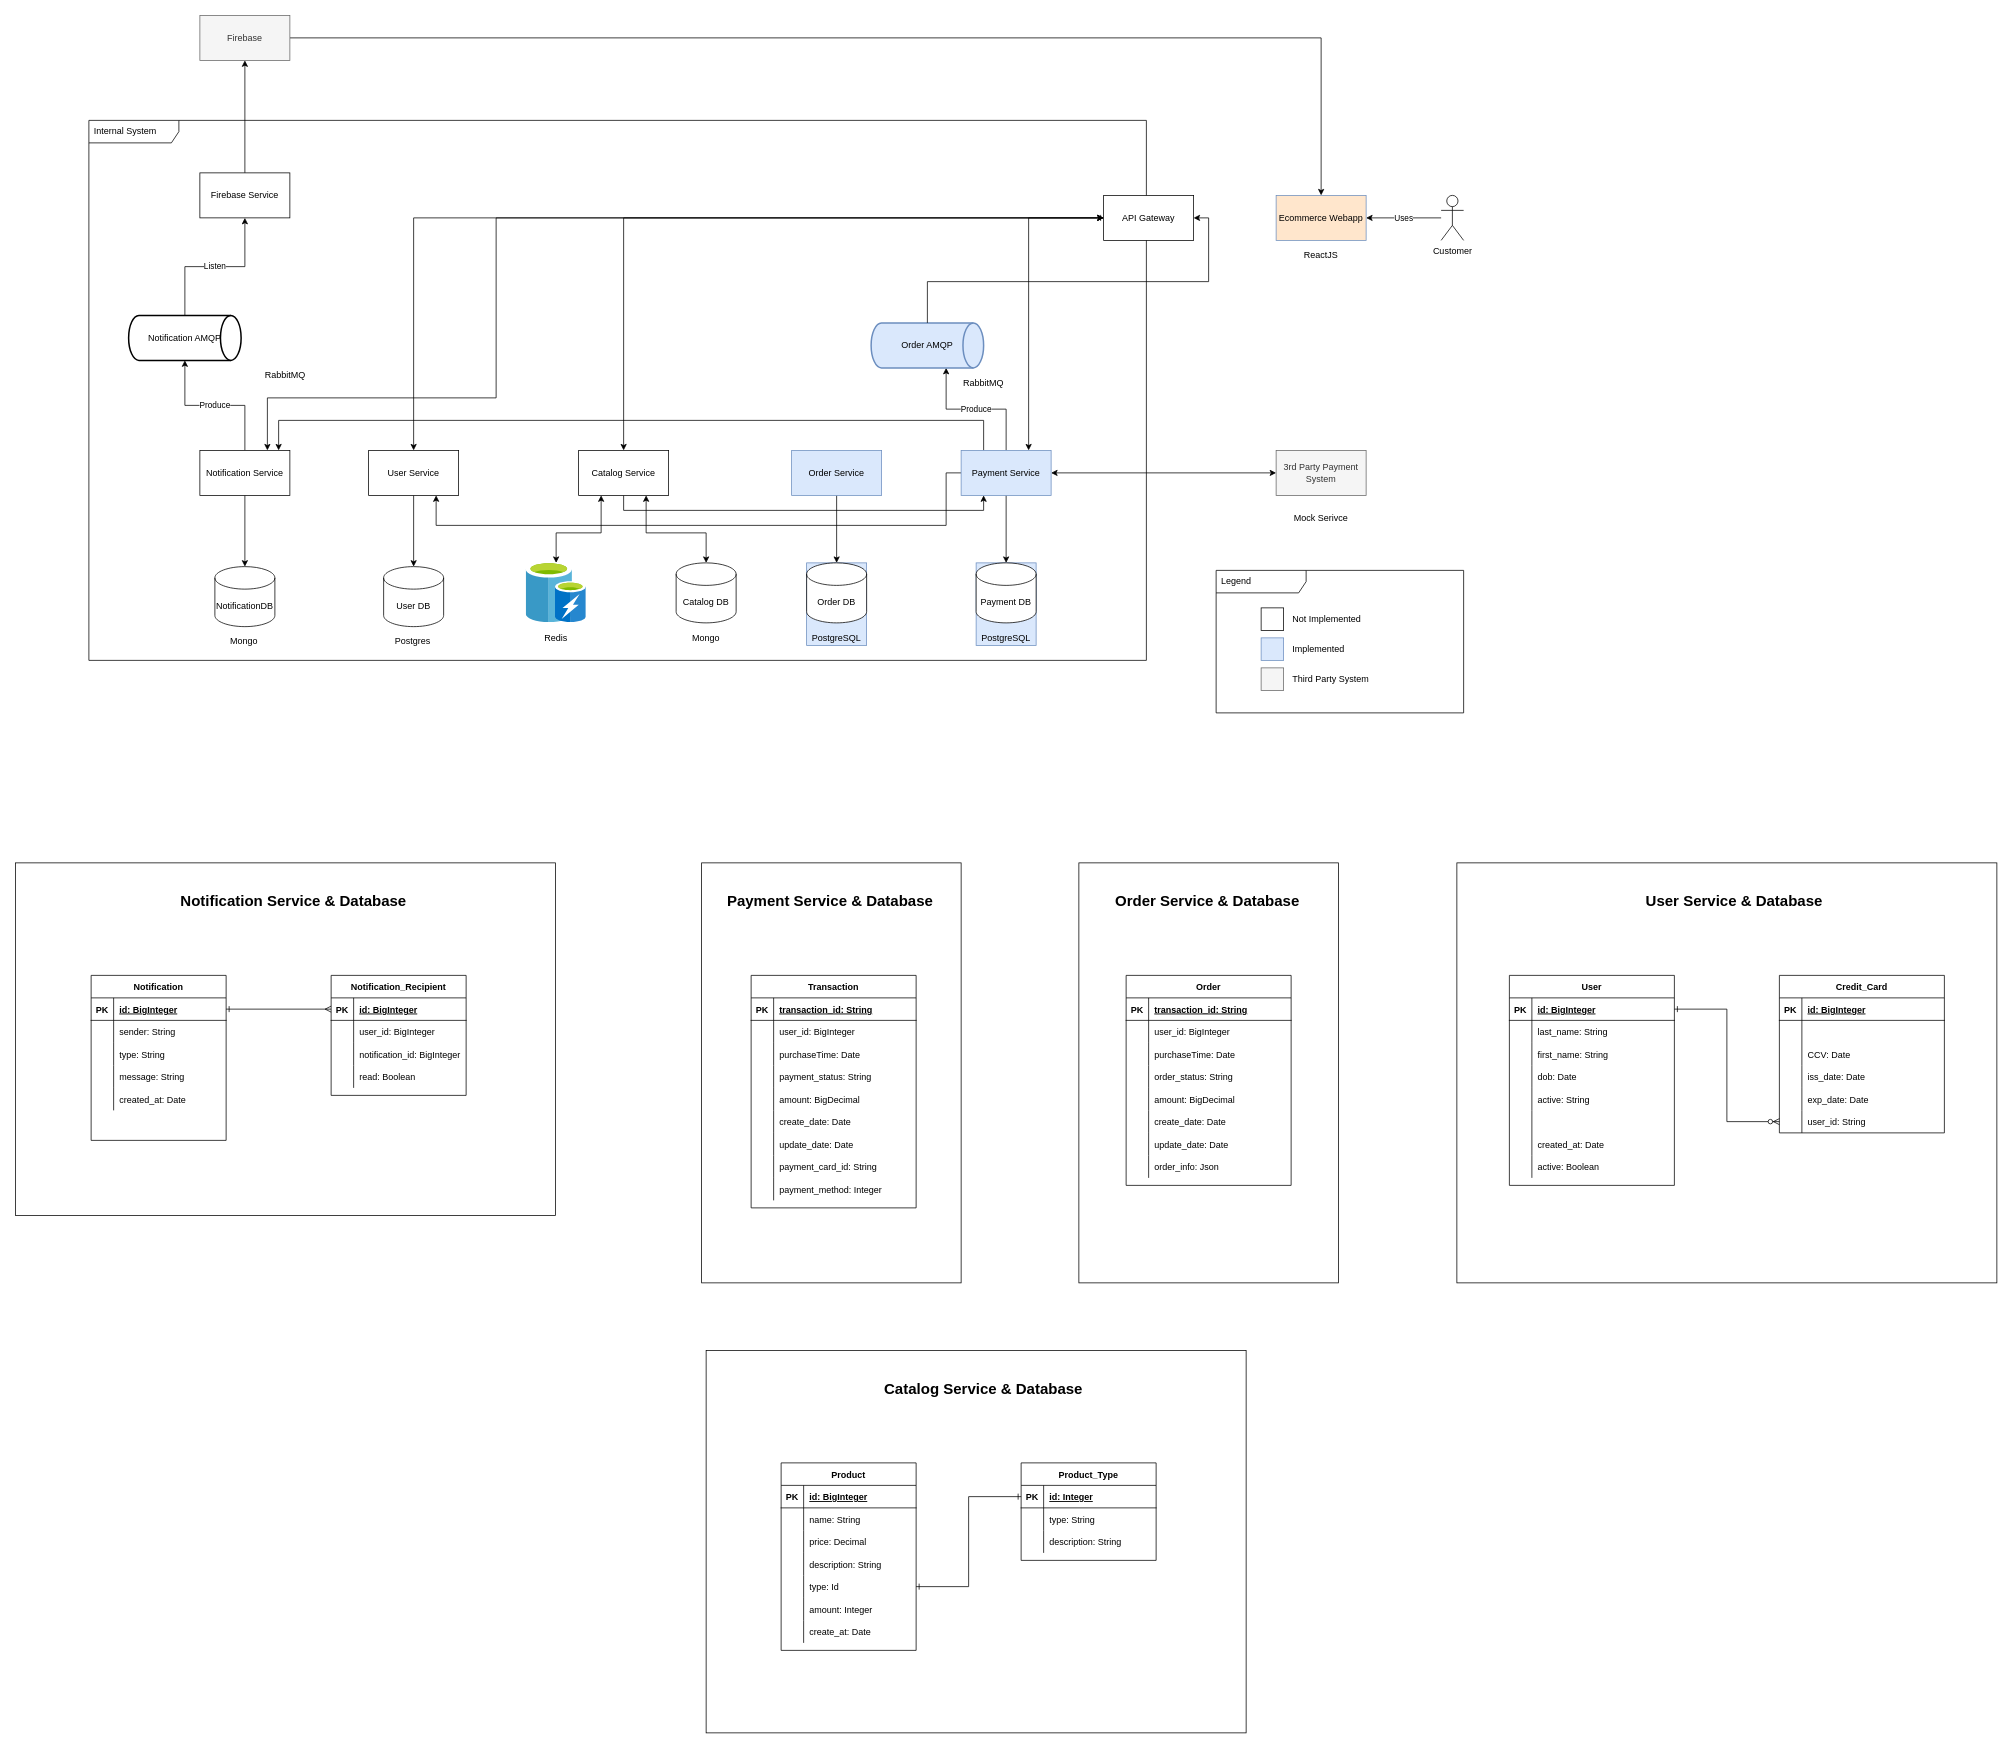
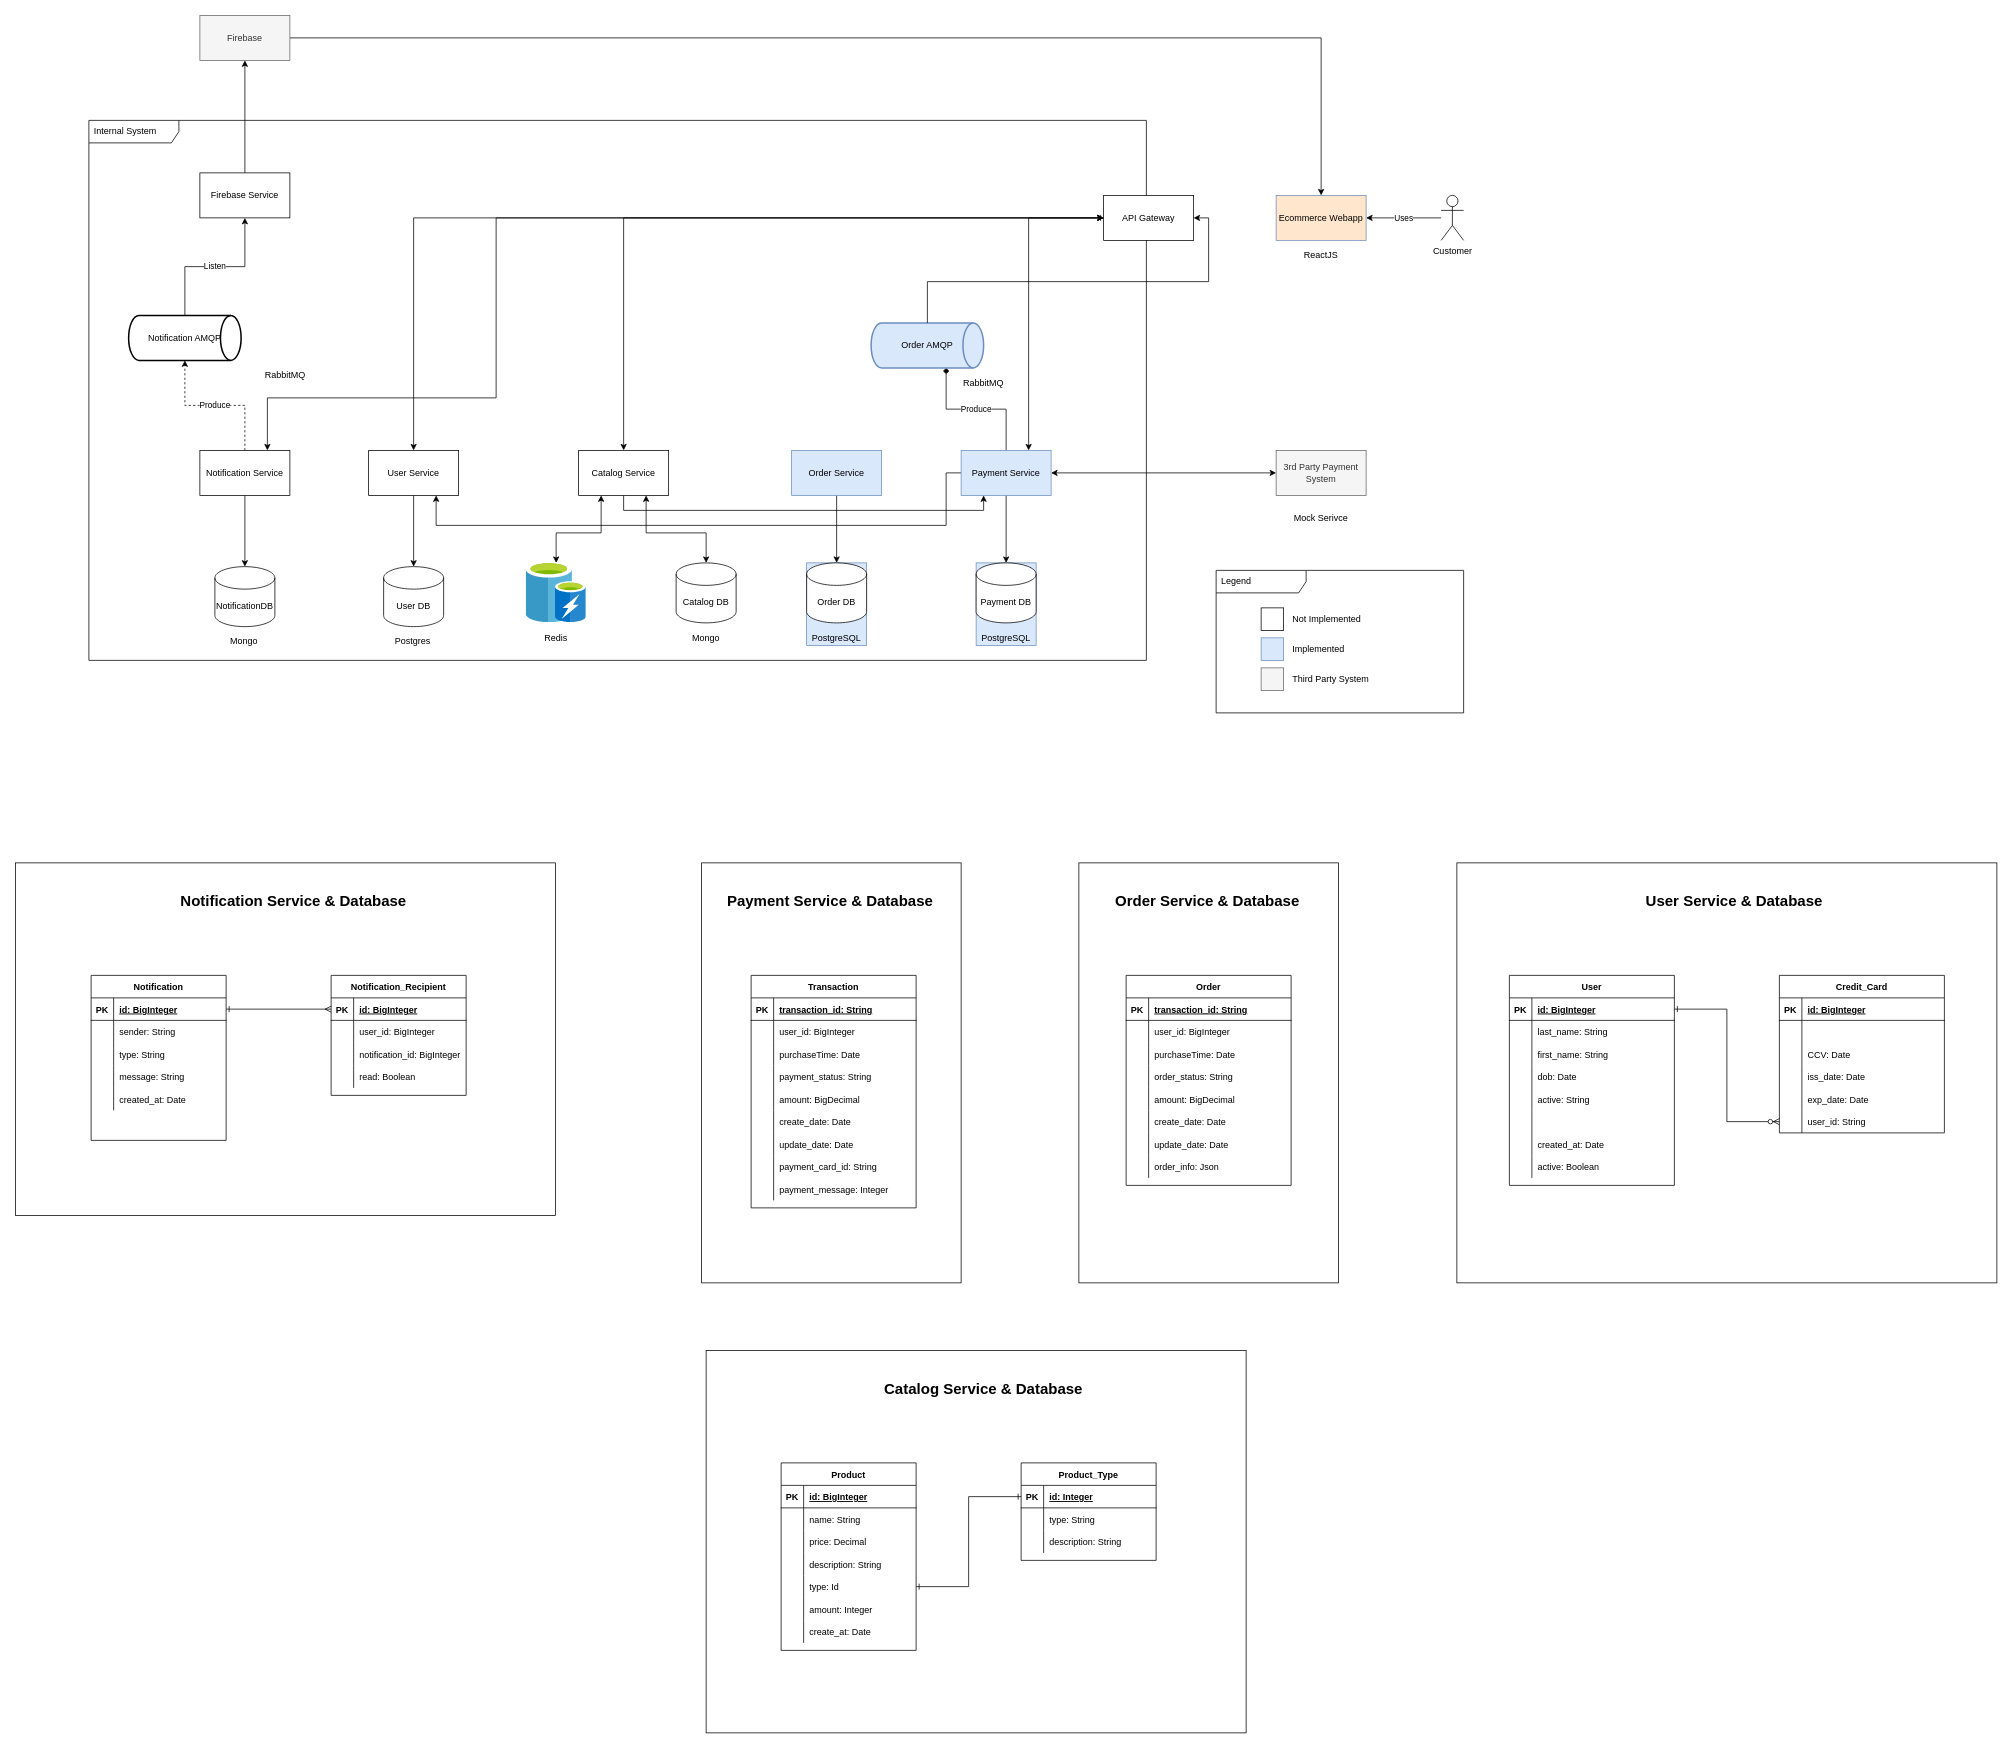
(946, 374) -> (946, 375)
(245, 419) -> (245, 419)
(634, 420) -> none
(835, 1190) -> (837, 1190)
